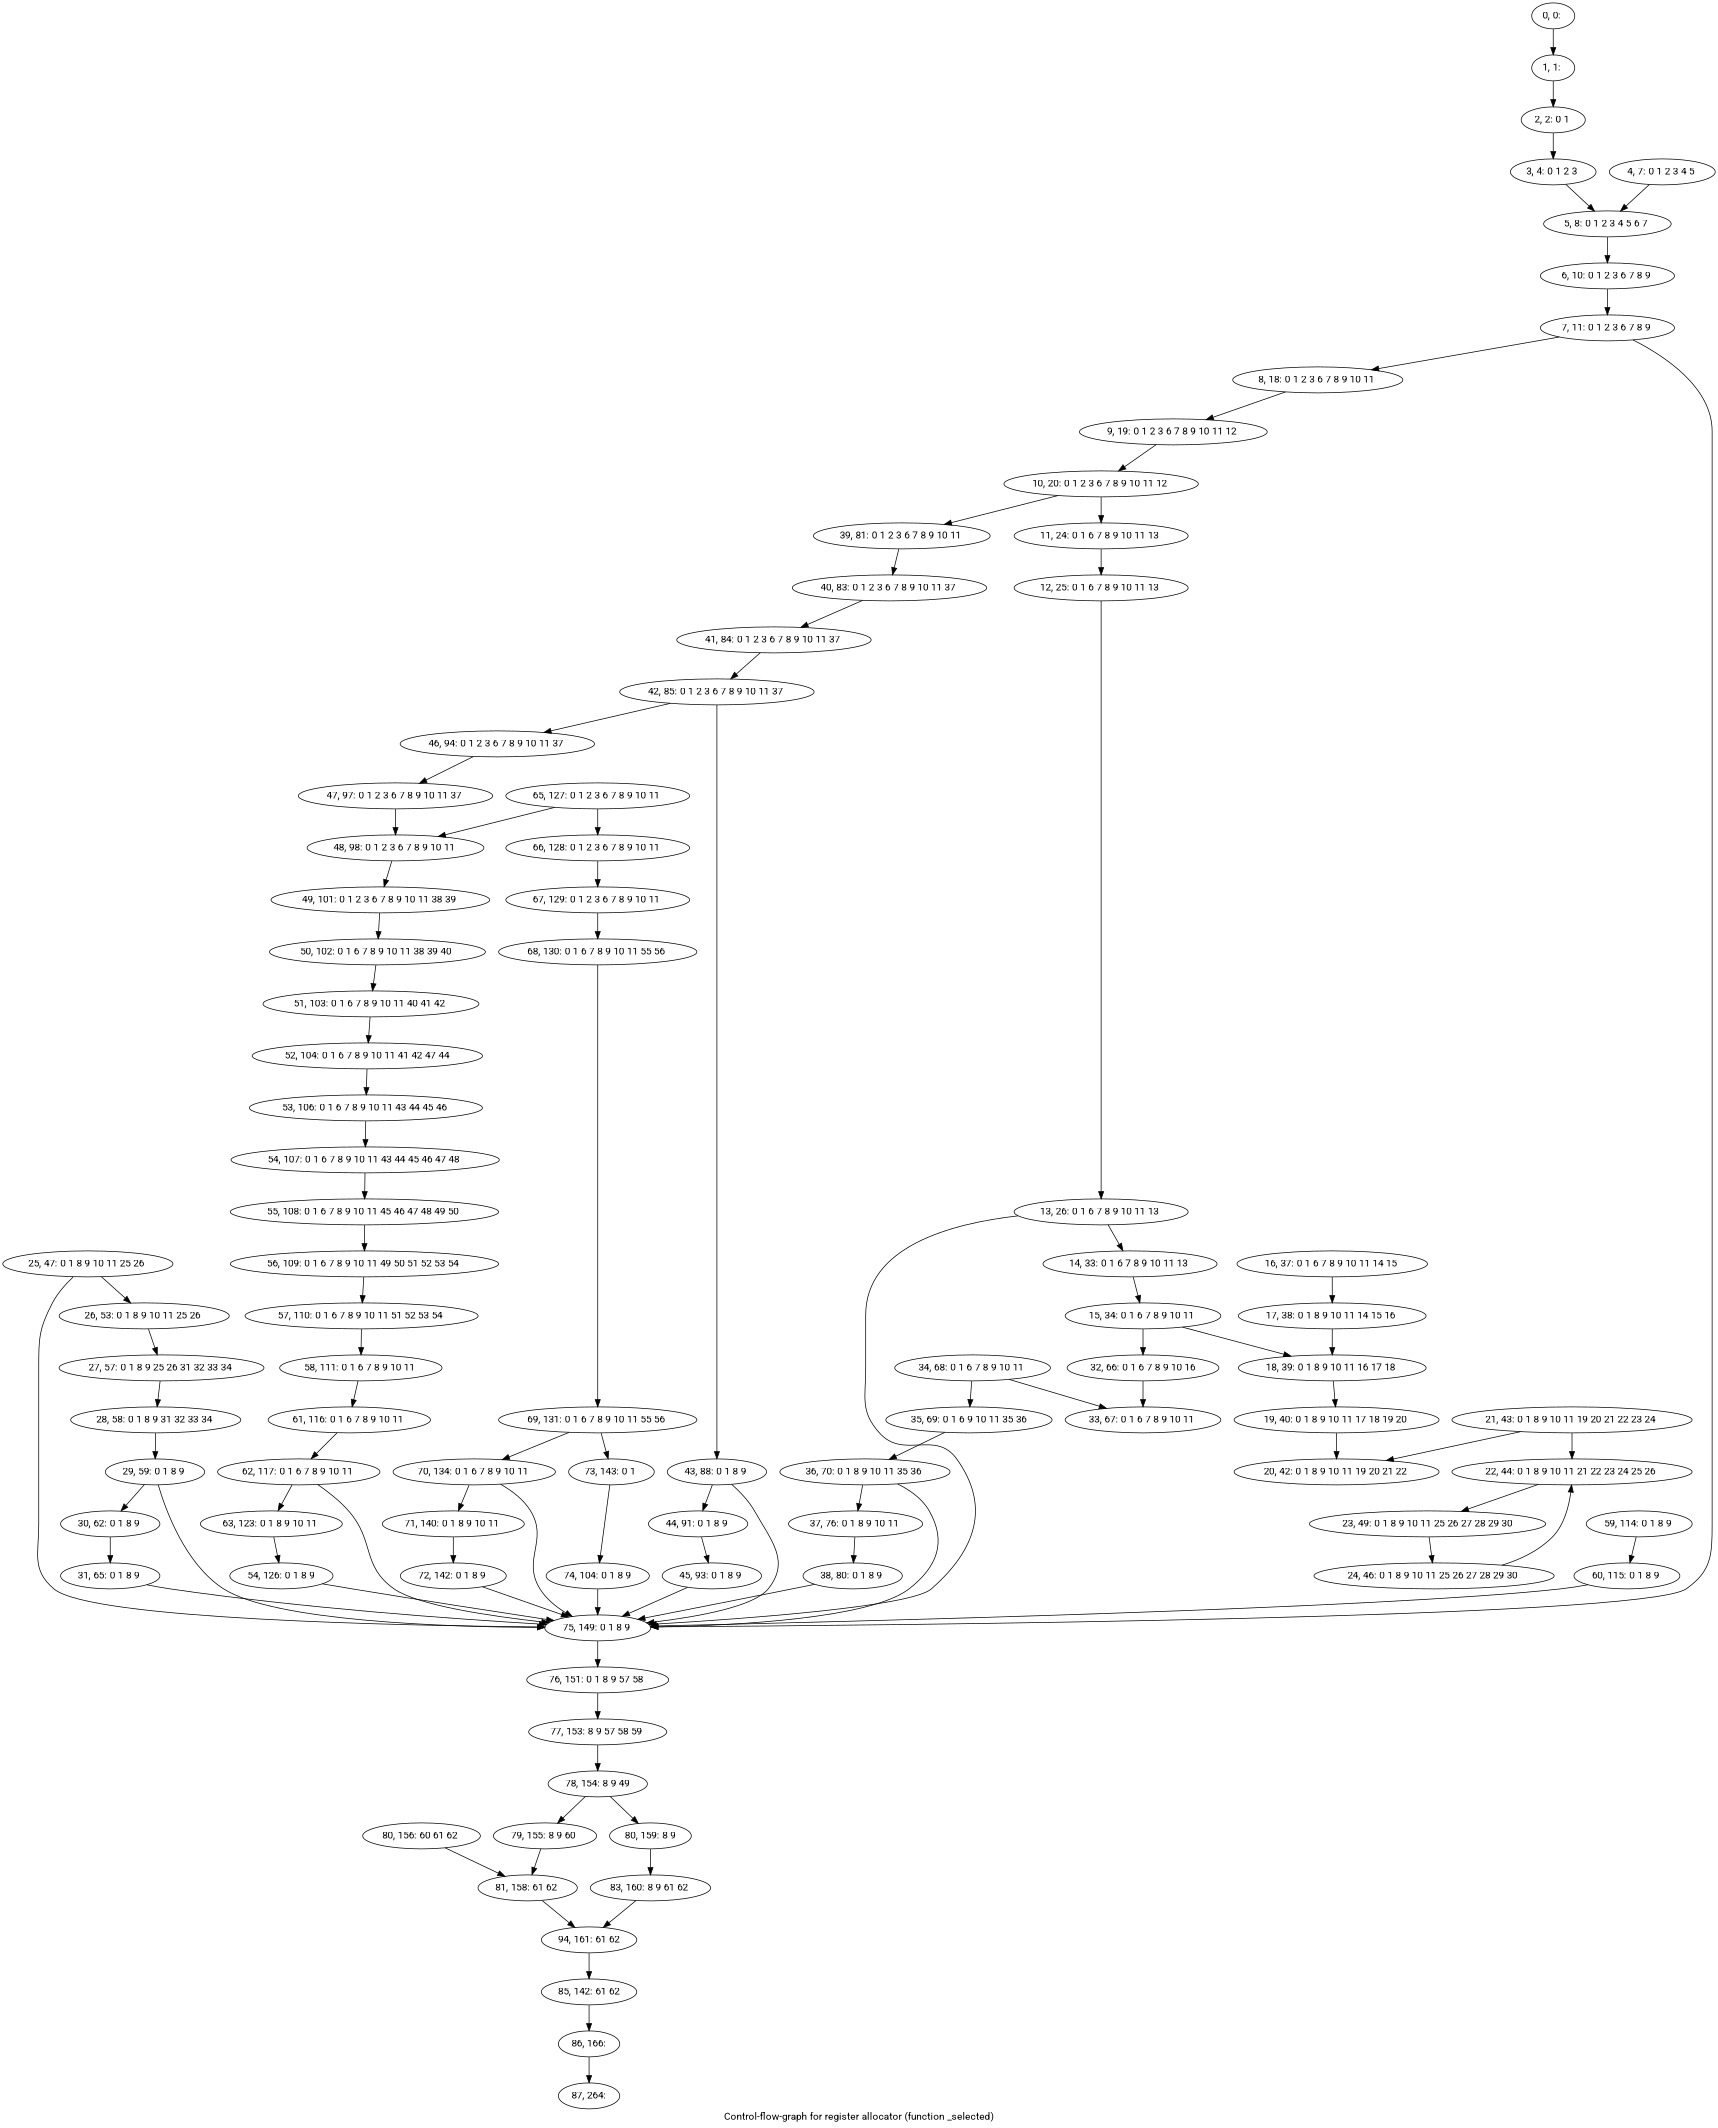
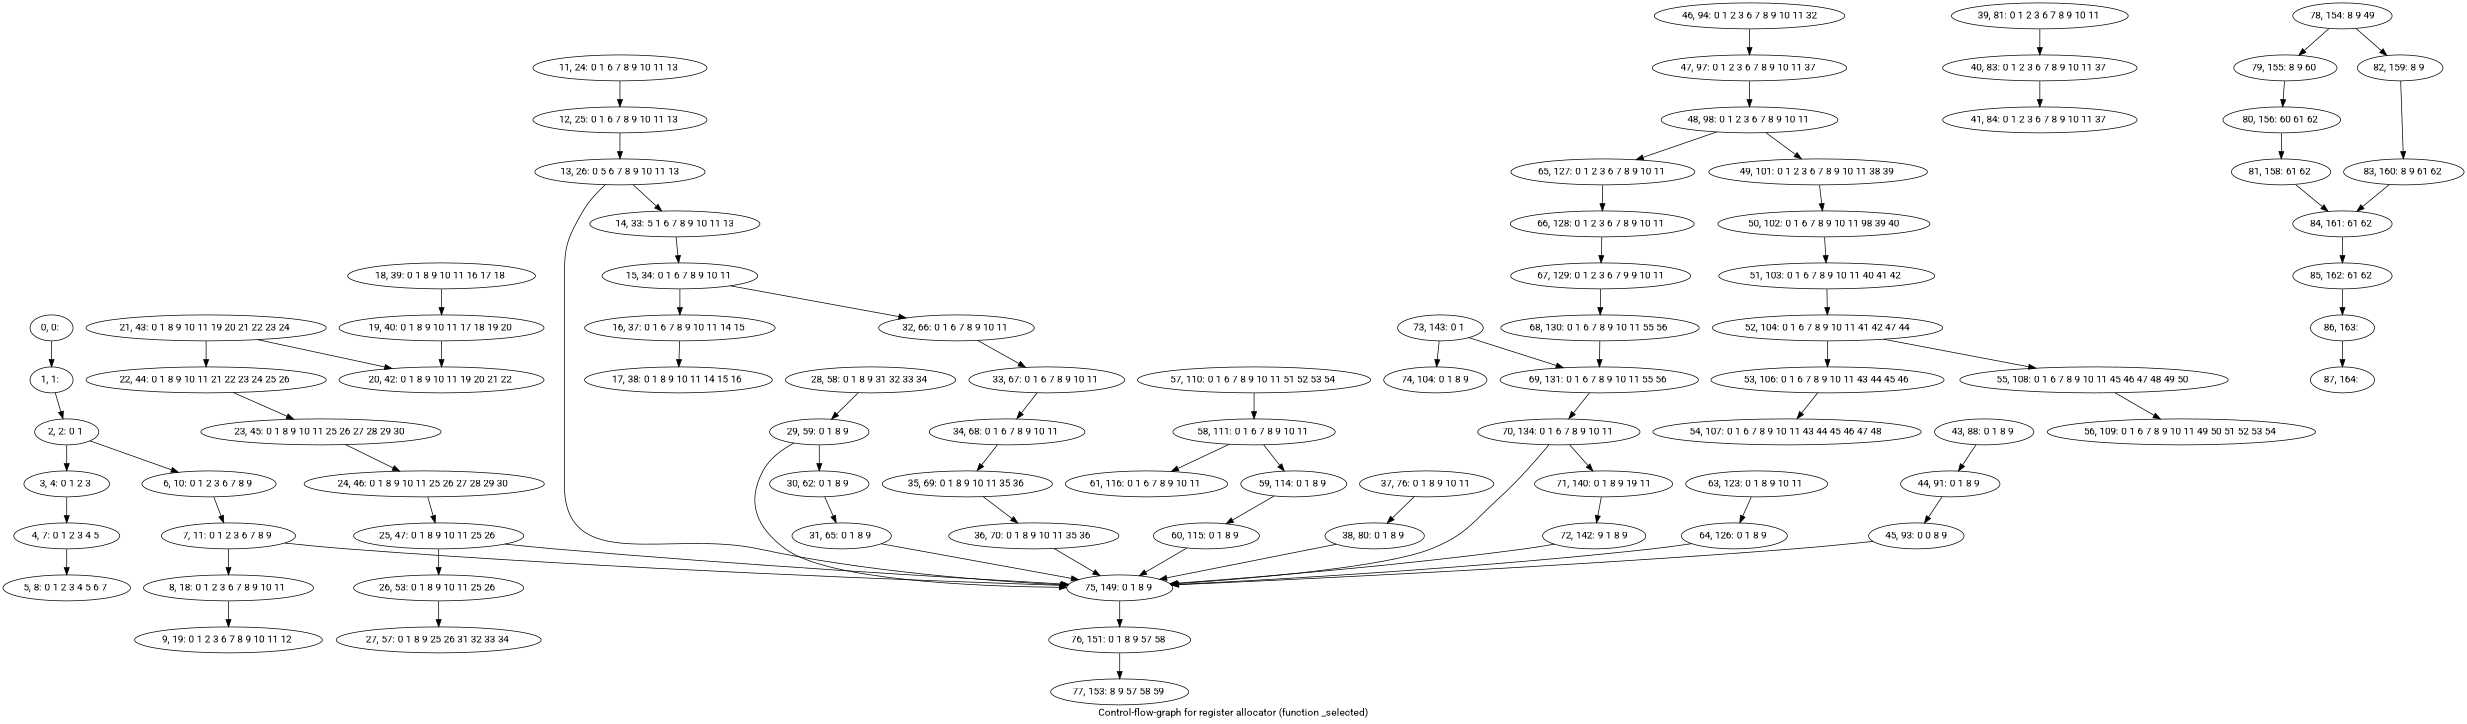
(1577, 195) -> (67, 506)
(1607, 246) -> (131, 455)
none -> (1272, 455)
(1101, 484) -> none
(717, 692) -> none
(497, 744) -> (1750, 16)
(500, 821) -> (1680, 145)
(598, 900) -> (1601, 276)
(377, 952) -> (1824, 224)
(365, 1182) -> (1956, 353)
(1101, 1212) -> (620, 172)
(1130, 1264) -> (675, 224)
(363, 1286) -> none
(1332, 1338) -> none
(1233, 1341) -> (680, 298)
(1143, 1368) -> (957, 328)
(159, 1390) -> none
(1054, 1393) -> (1029, 403)
(969, 1420) -> (967, 484)
(604, 1442) -> (1513, 352)
(299, 1472) -> none
(861, 1494) -> none
(453, 1524) -> (1604, 484)
(1428, 1524) -> (321, 432)
(1549, 1540) -> (430, 506)
(281, 1576) -> (1734, 536)
(453, 1576) -> (1594, 536)
(712, 1576) -> (1916, 536)
(768, 1589) -> none
(598, 1598) -> none
(598, 1754) -> none
(650, 1836) -> (2400, 68)
(538, 1858) -> (2284, 90)
(589, 1940) -> (2342, 224)
(589, 1992) -> (2342, 276)
(589, 2044) -> (2342, 328)
(589, 2096) -> (2342, 380)
